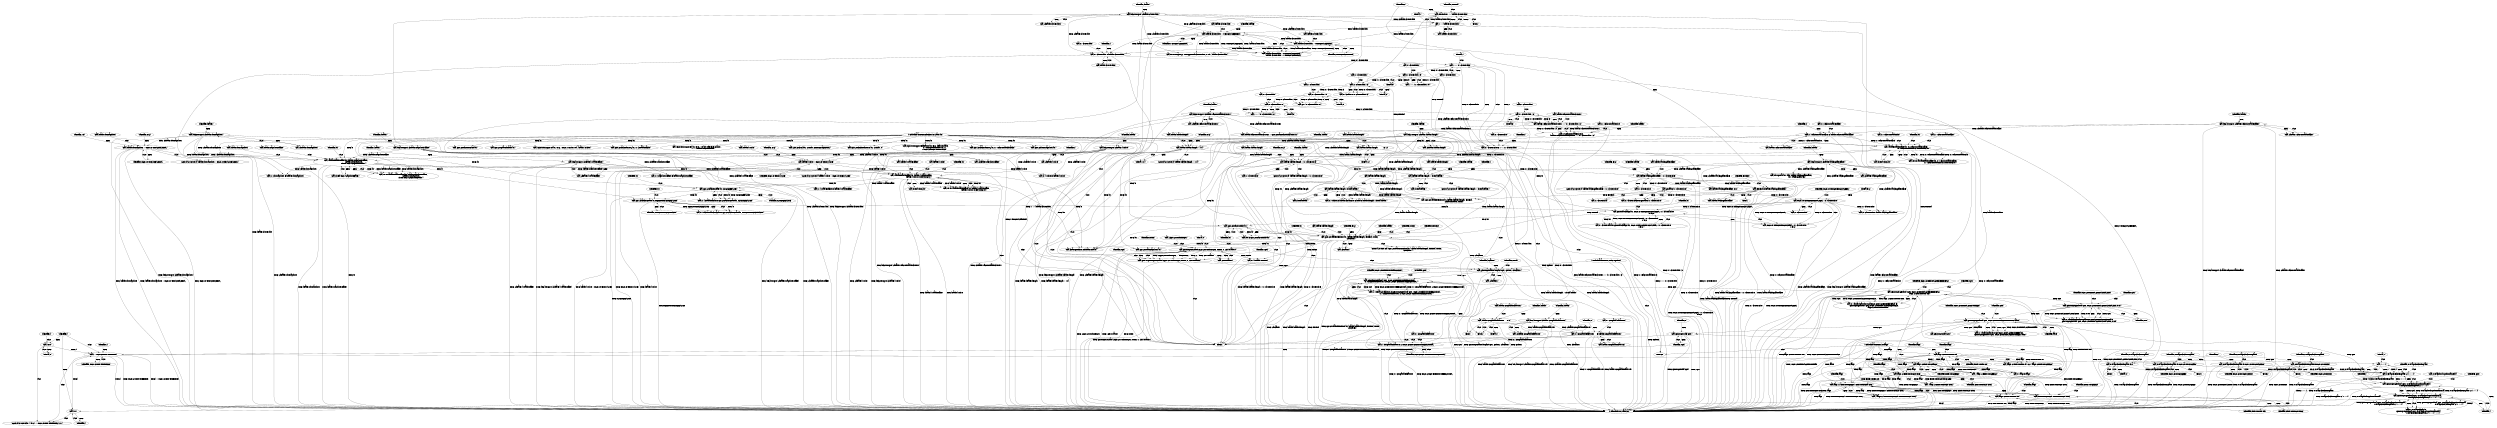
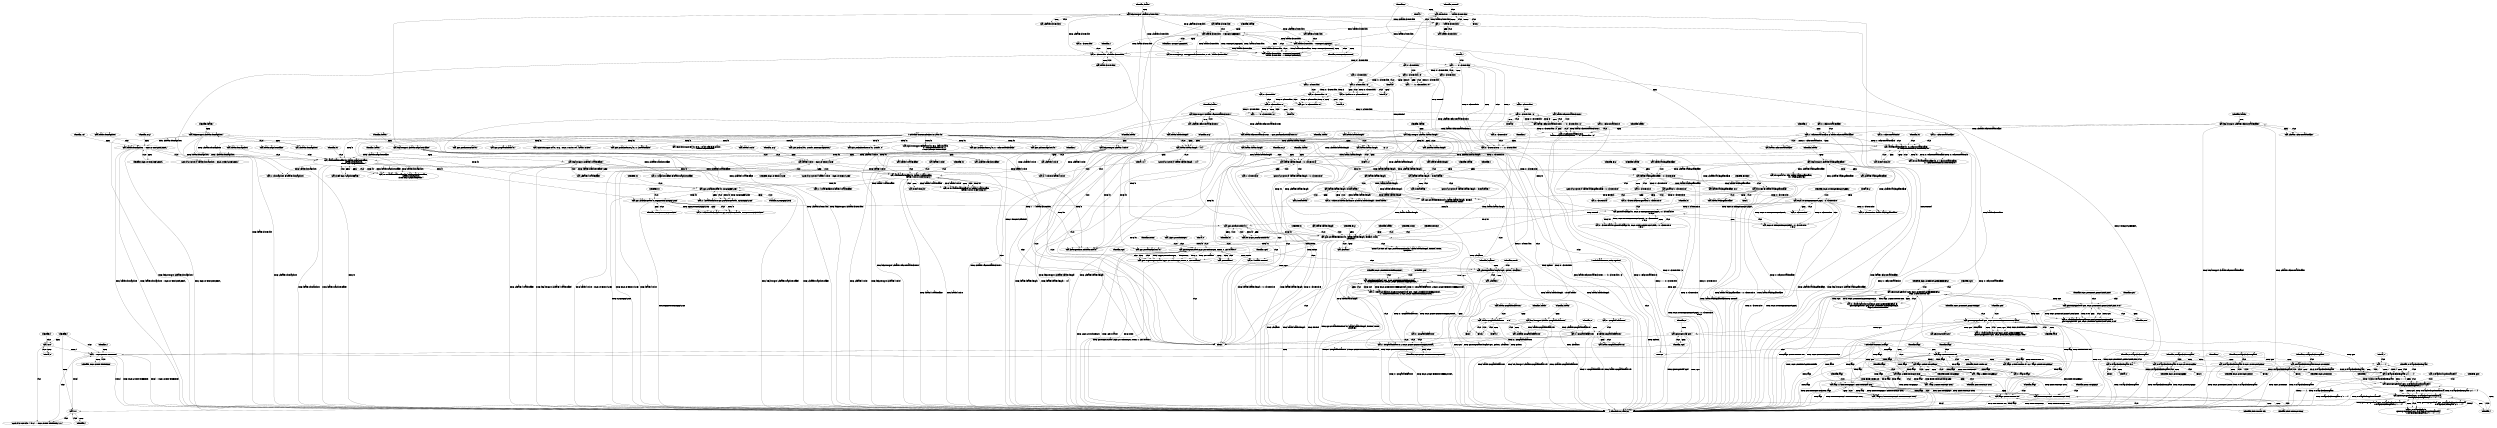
(1153, 154) -> (1096, 167)
(1769, 189) -> (1769, 189)
(1870, 359) -> (1870, 359)
